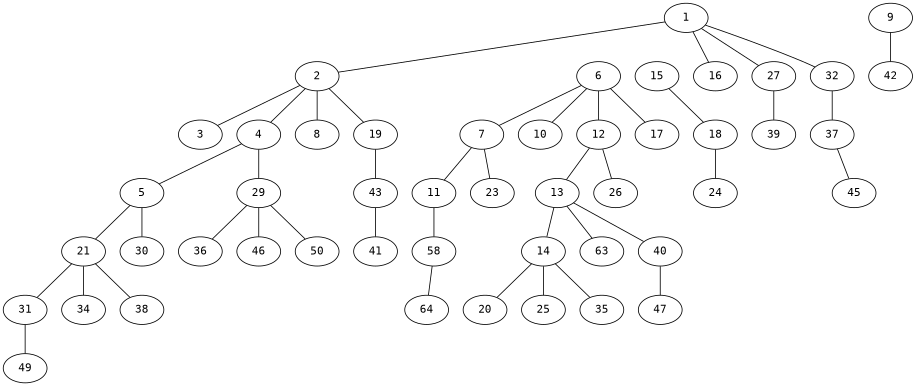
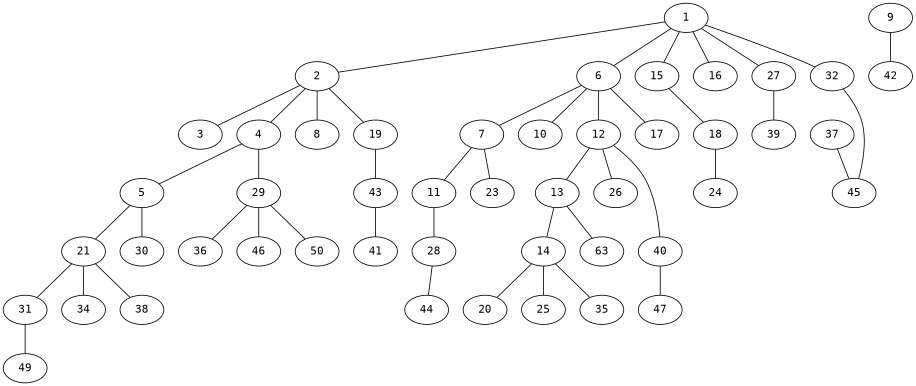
none -> (642, 47)
none -> (672, 47)
(832, 106) -> (864, 132)
(609, 222) -> (648, 185)
(434, 251) -> (434, 251)
(427, 310) -> (427, 310)
